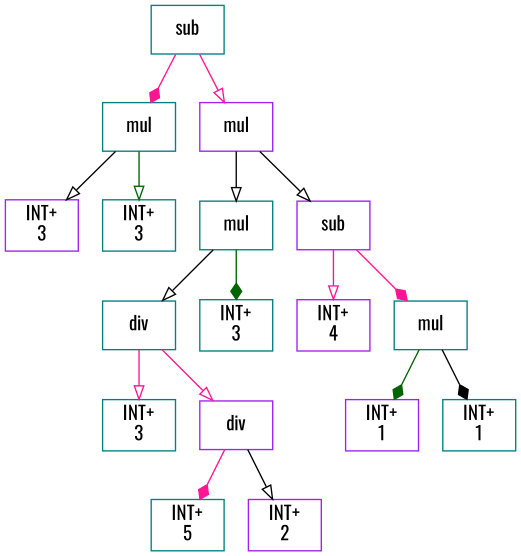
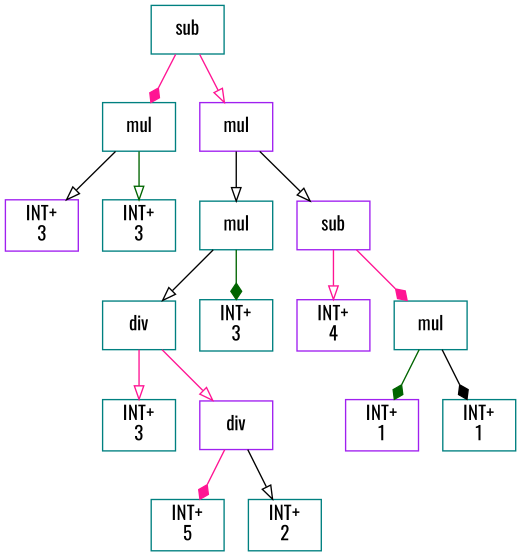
(285, 525) -> (285, 525)
